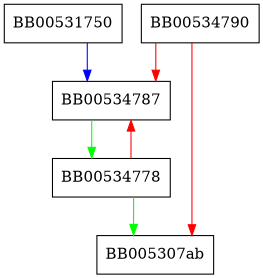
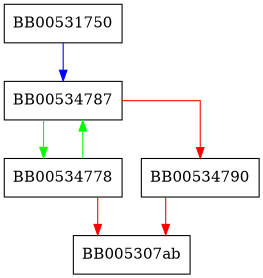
(156, 57) -> (185, 101)
(131, 145) -> (83, 145)
(134, 211) -> (98, 211)
